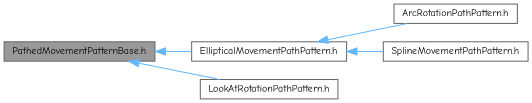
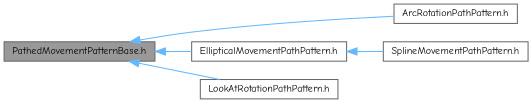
(367, 32) -> (267, 25)
